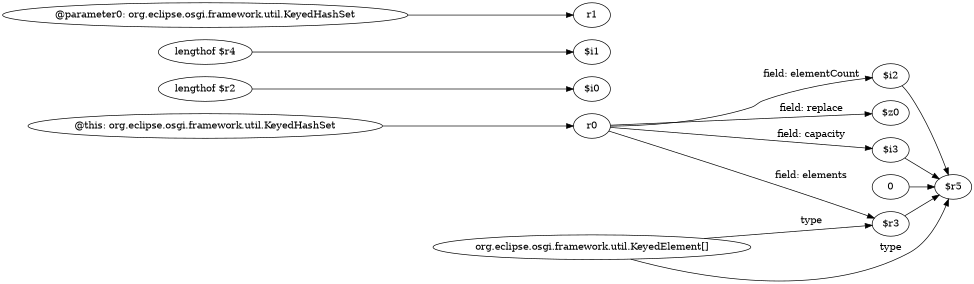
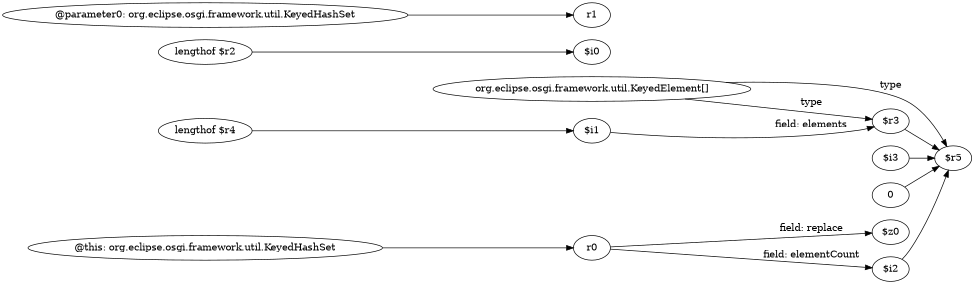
(738, 138) -> none
(739, 173) -> (739, 138)
